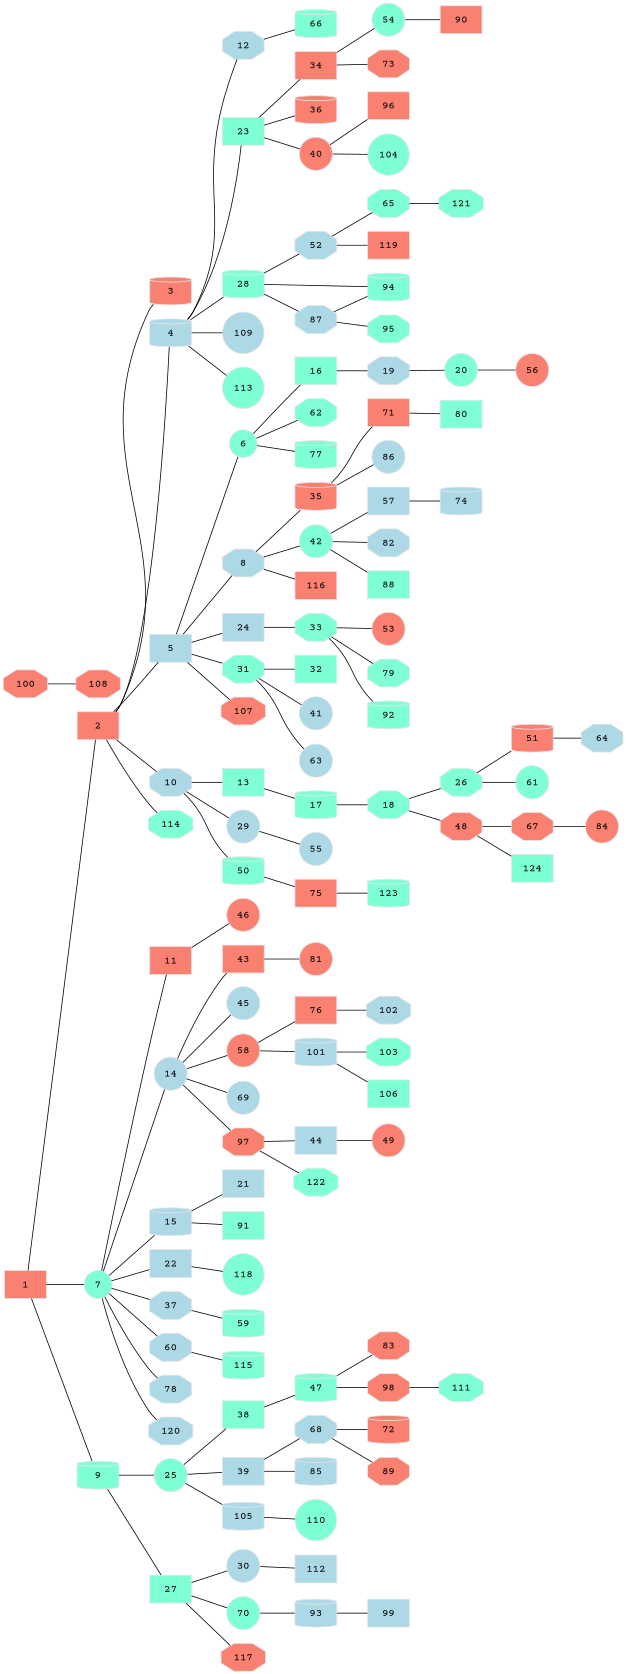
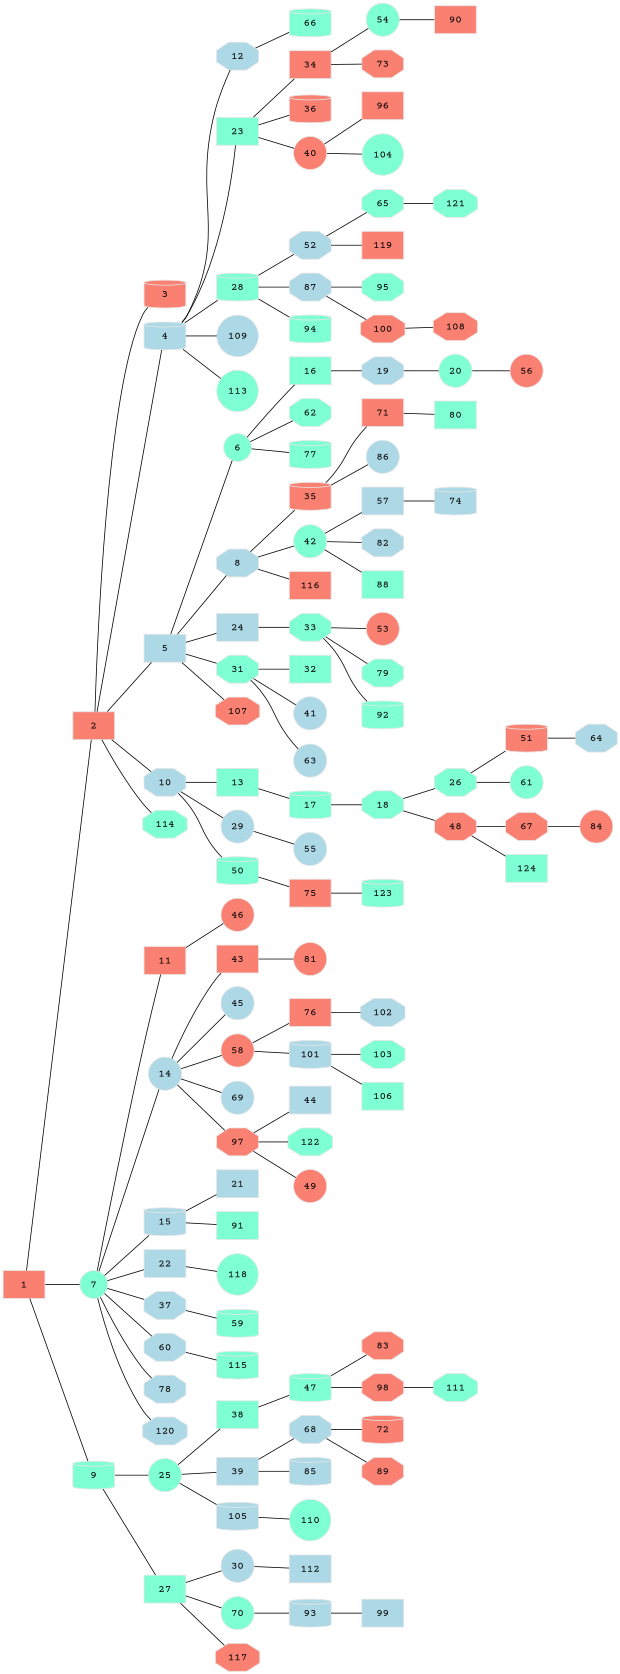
(351, 304) -> (346, 308)
(354, 1140) -> (275, 1164)
